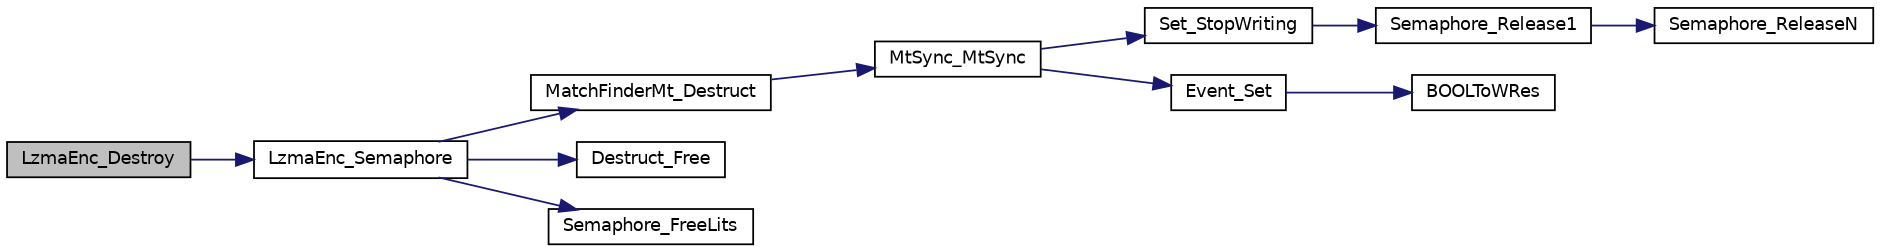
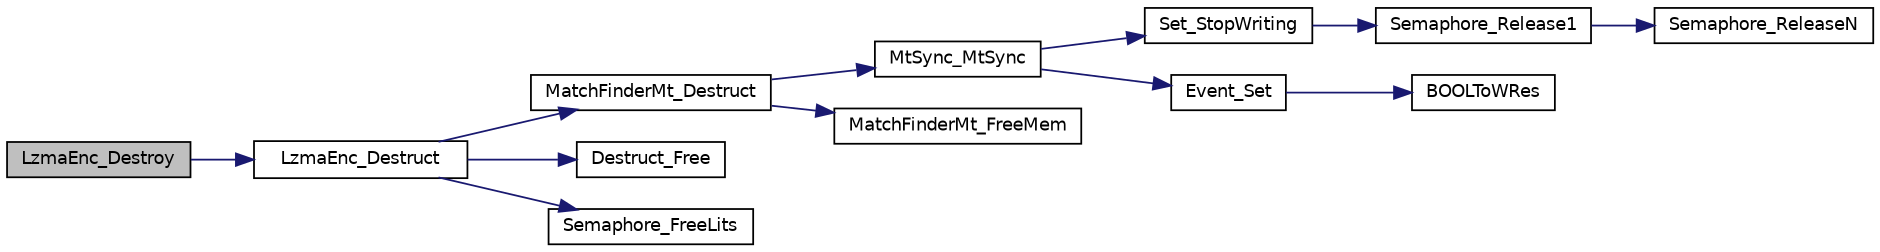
none -> (958, 126)
(361, 160) -> (361, 160)
